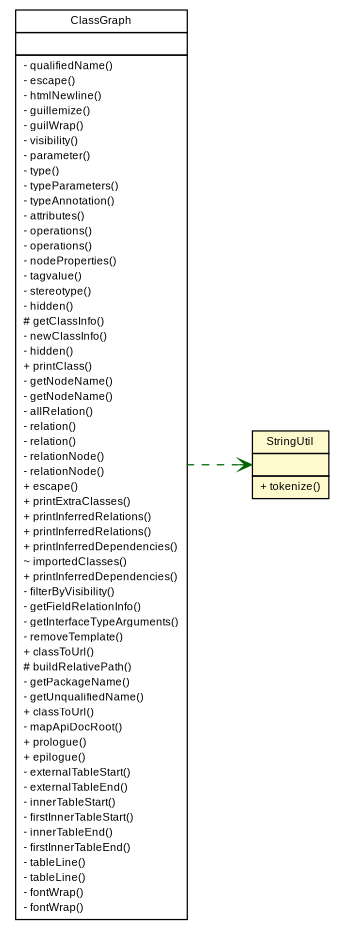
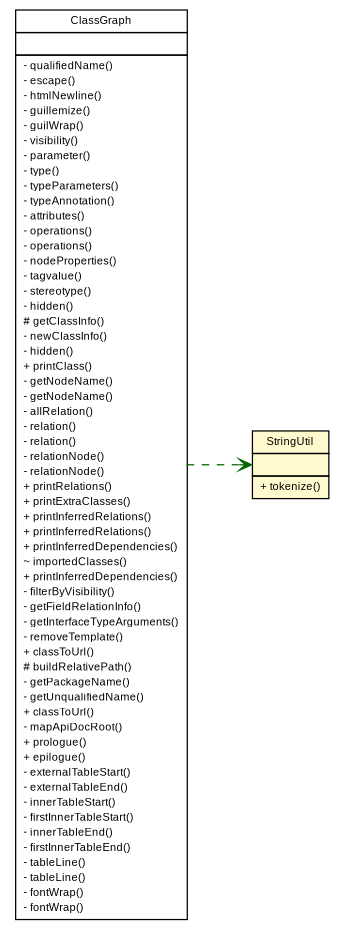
(51, 487) -> (68, 487)
